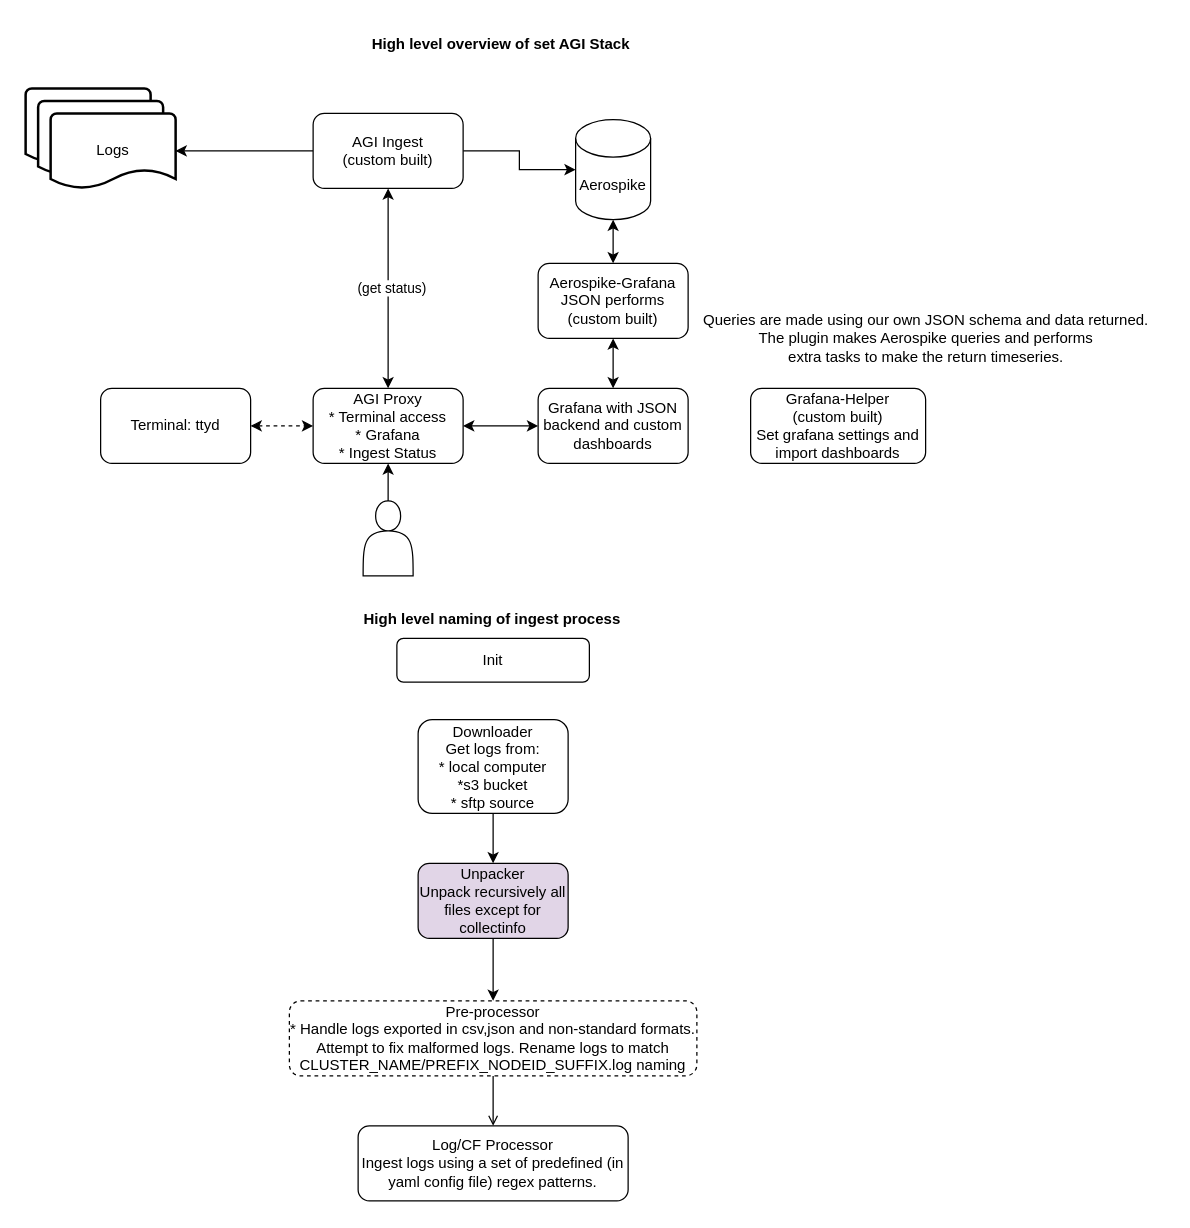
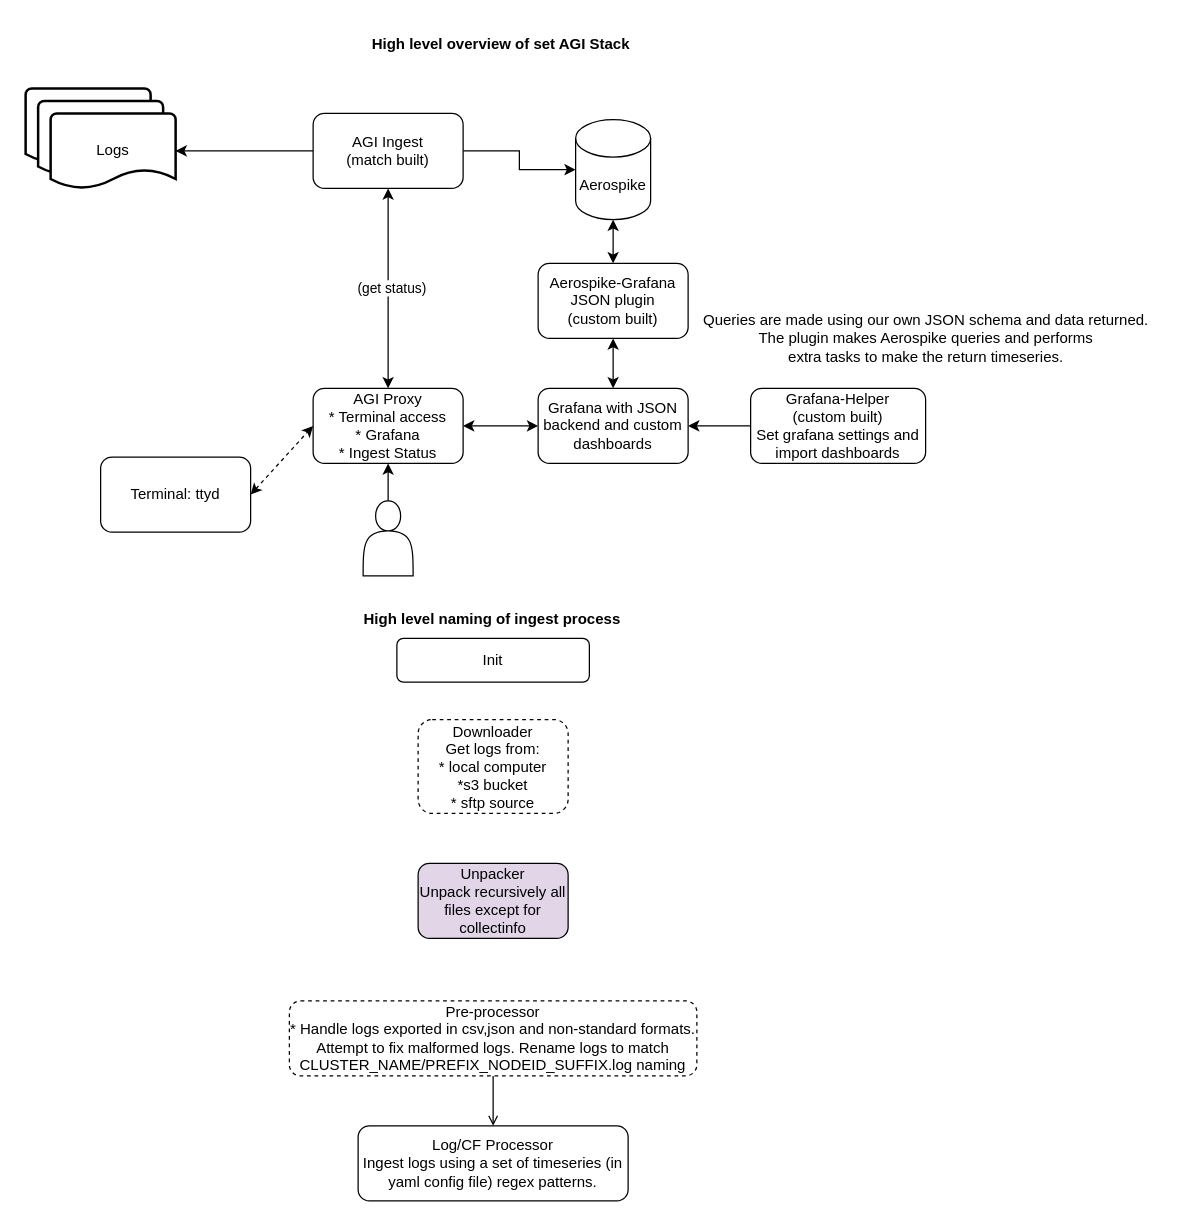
(388, 151) -> (388, 151)
(613, 301) -> (613, 301)
(176, 426) -> (176, 494)
none -> (723, 426)
(493, 766) -> (493, 766)
(493, 834) -> none
(493, 965) -> none
(493, 1163) -> (493, 1163)
